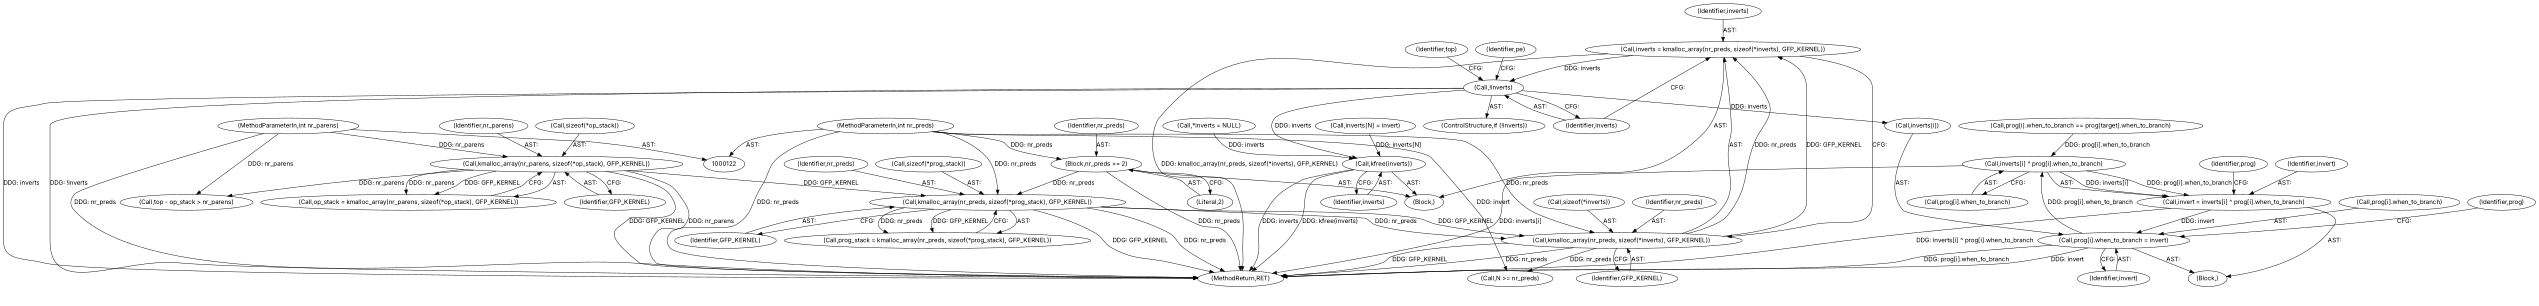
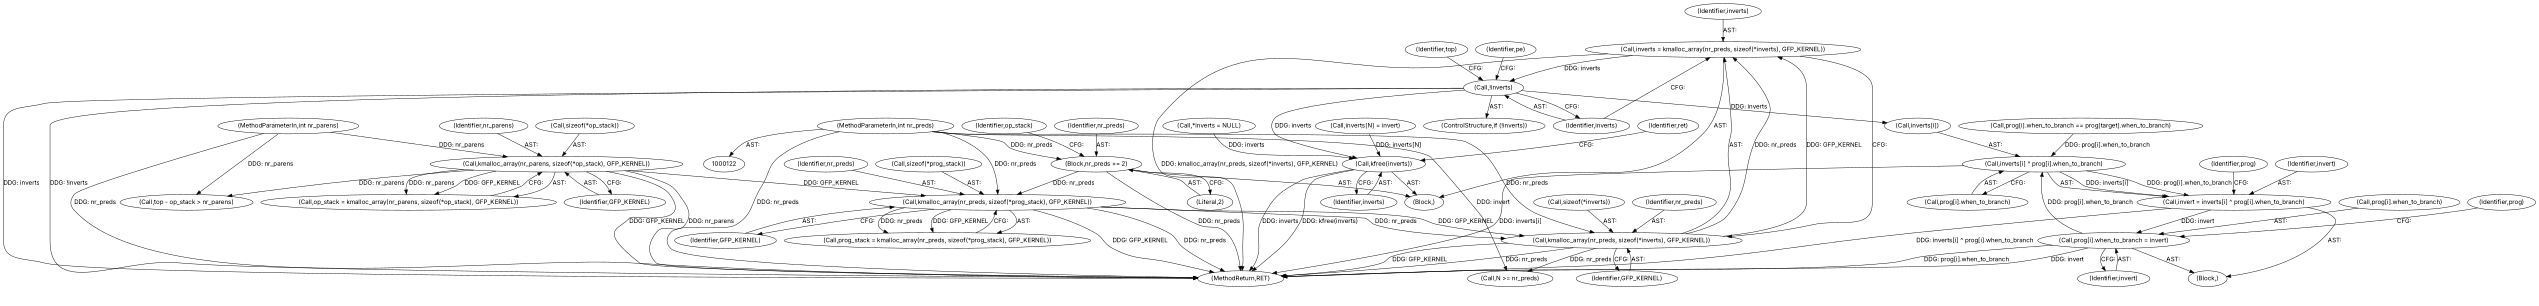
none -> (1004, 126)
none -> (1668, 126)
(527, 139) -> none
(1940, 219) -> (1976, 144)
